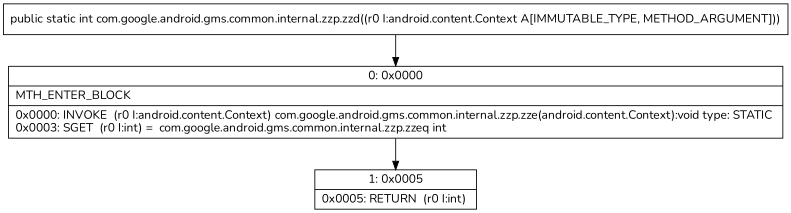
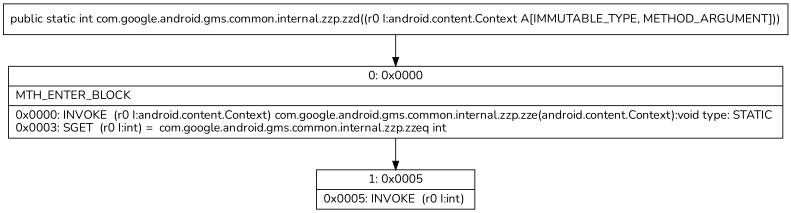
(396, 199) -> (396, 199)
